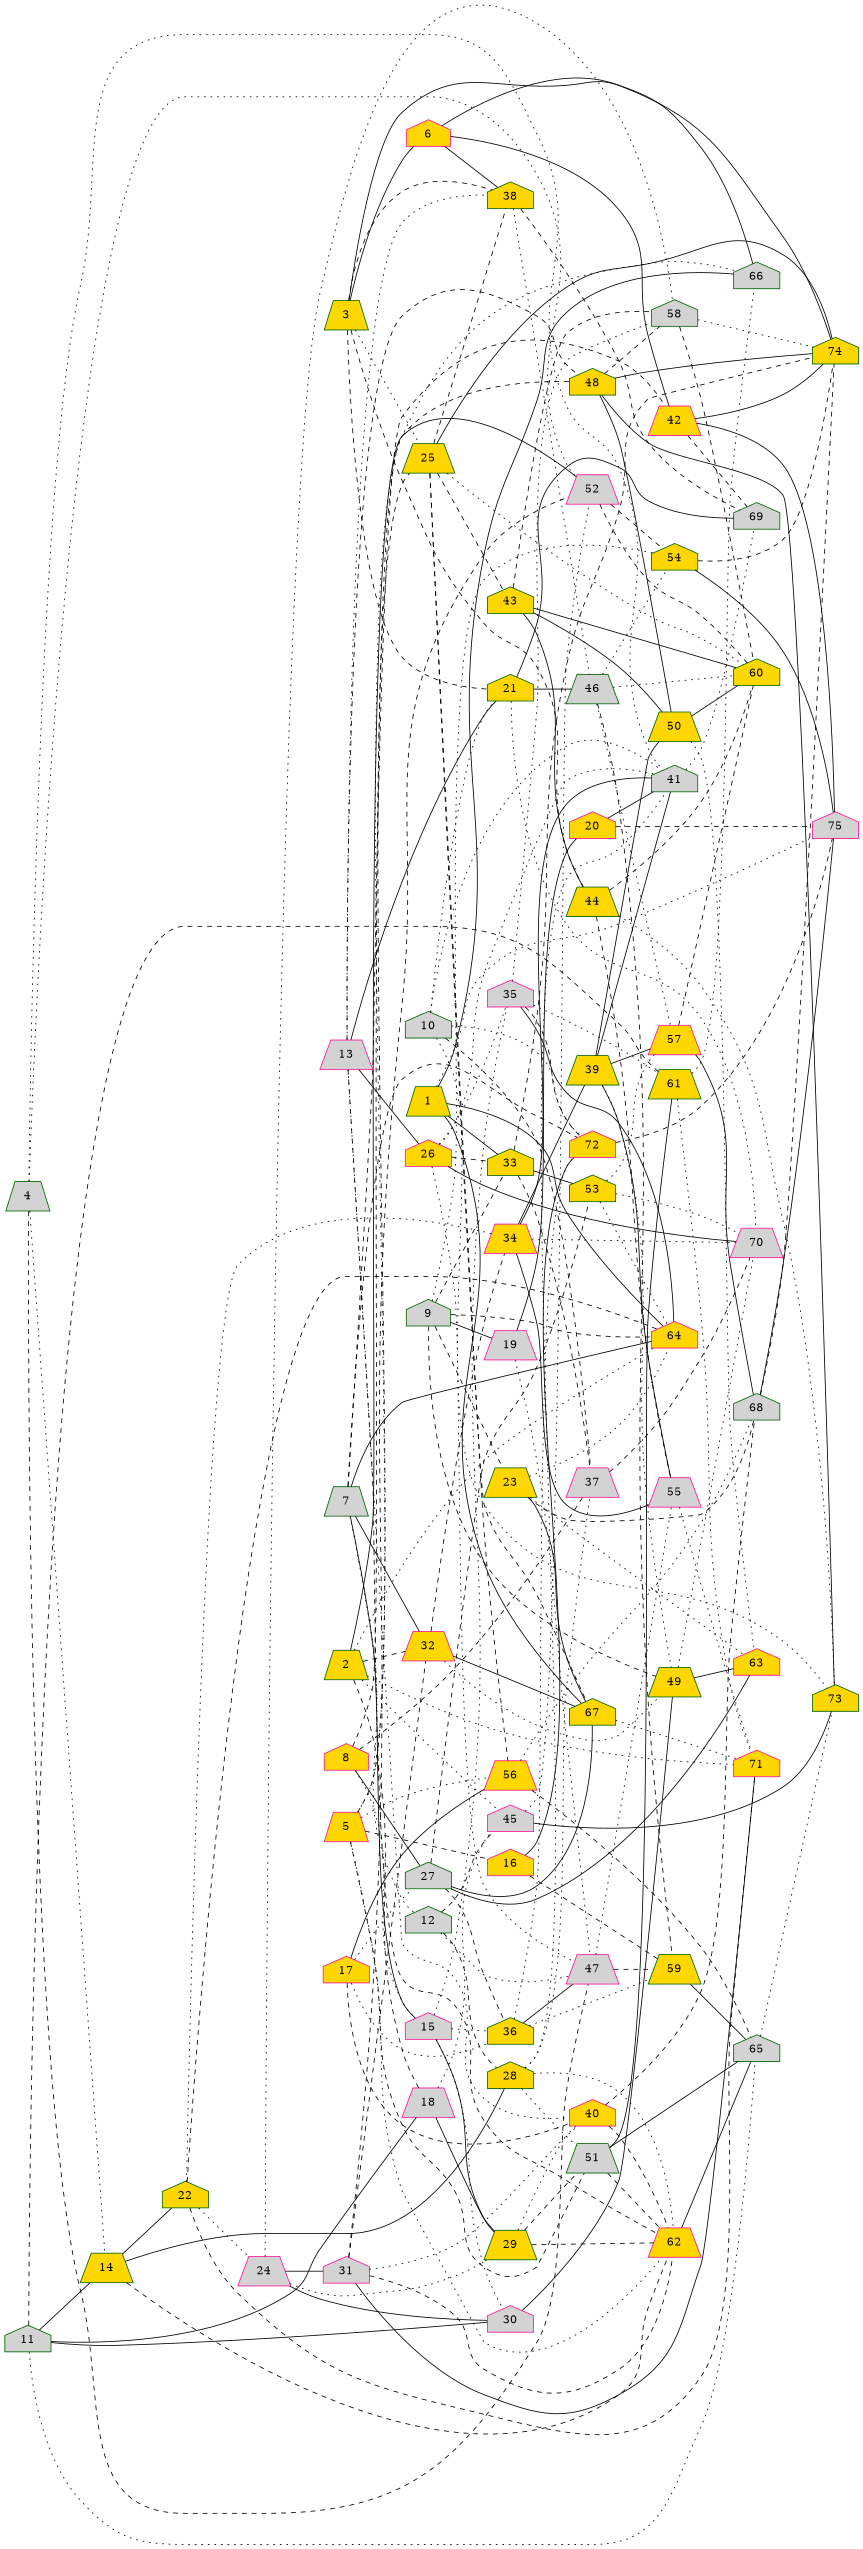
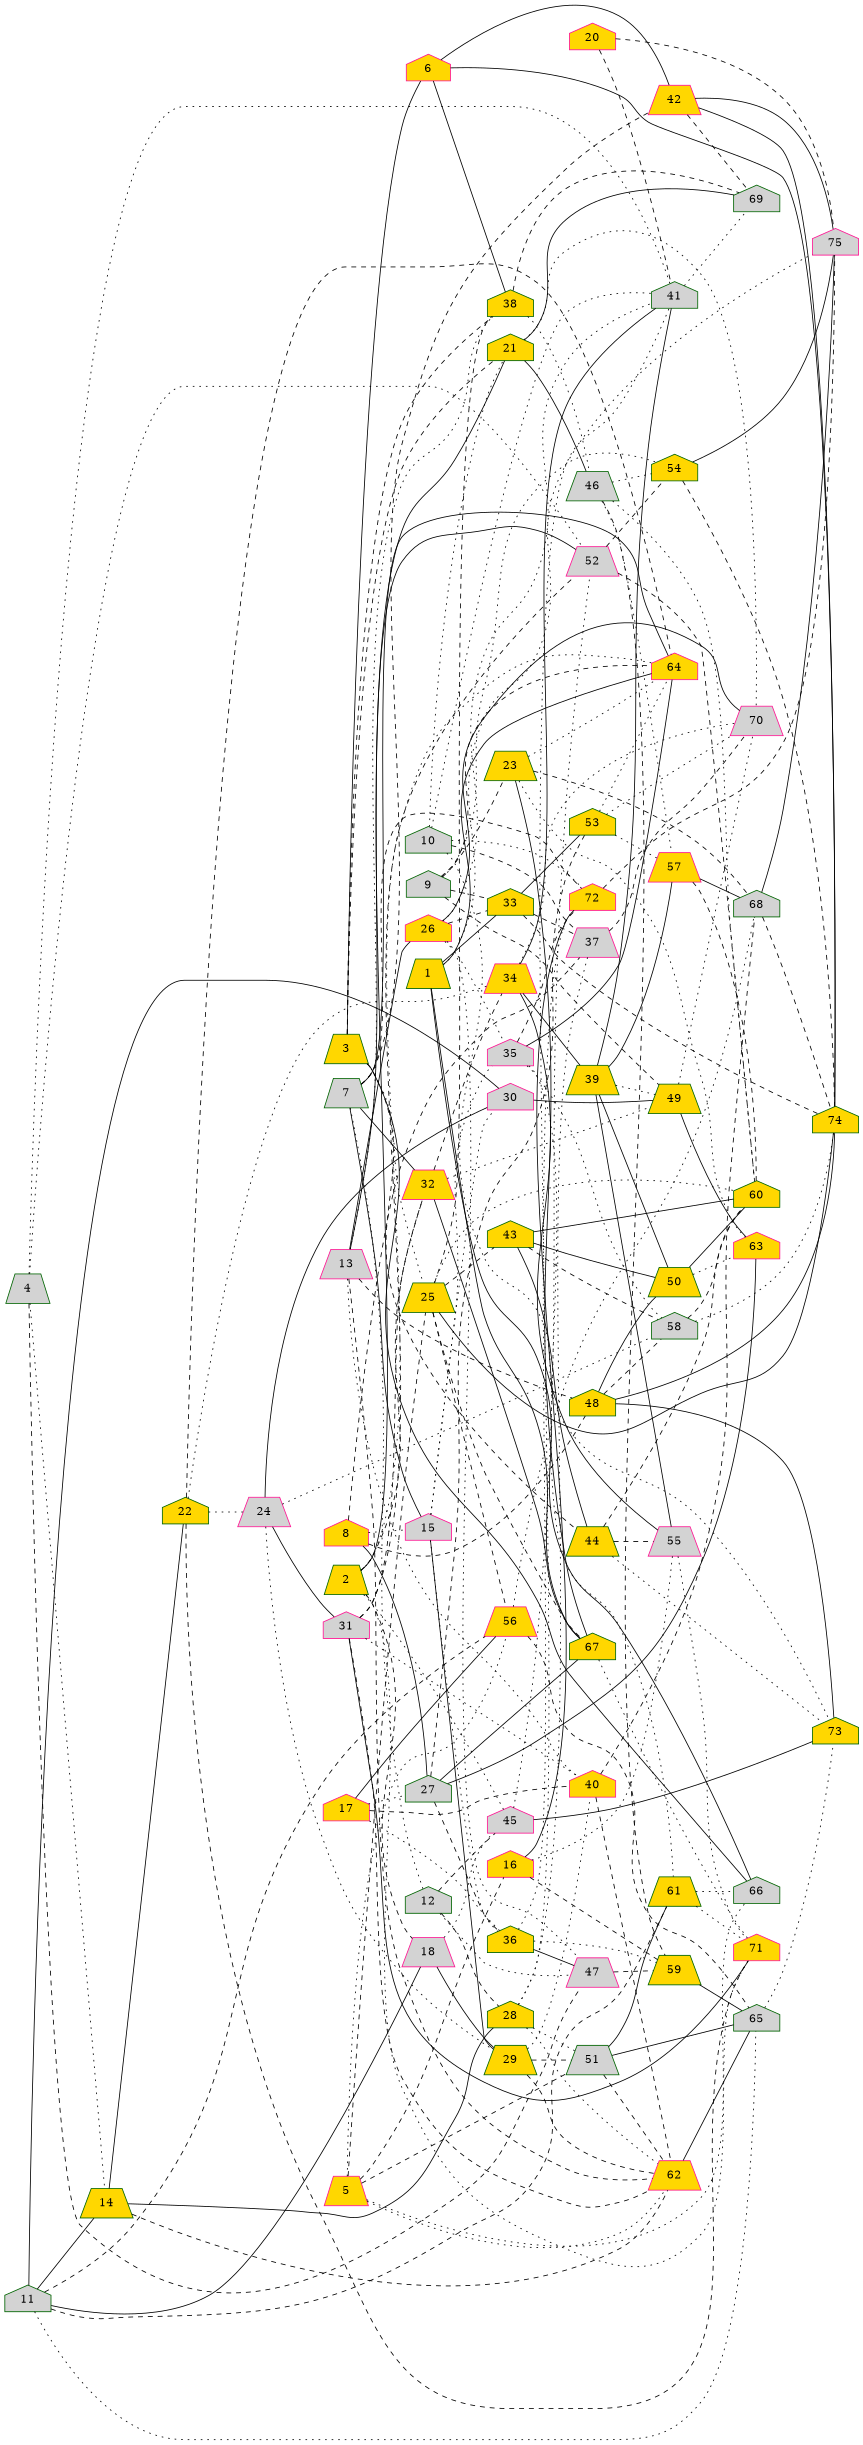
(630, 805) -> (641, 165)
(510, 1345) -> none
(632, 1742) -> (645, 1735)
none -> (246, 1954)
